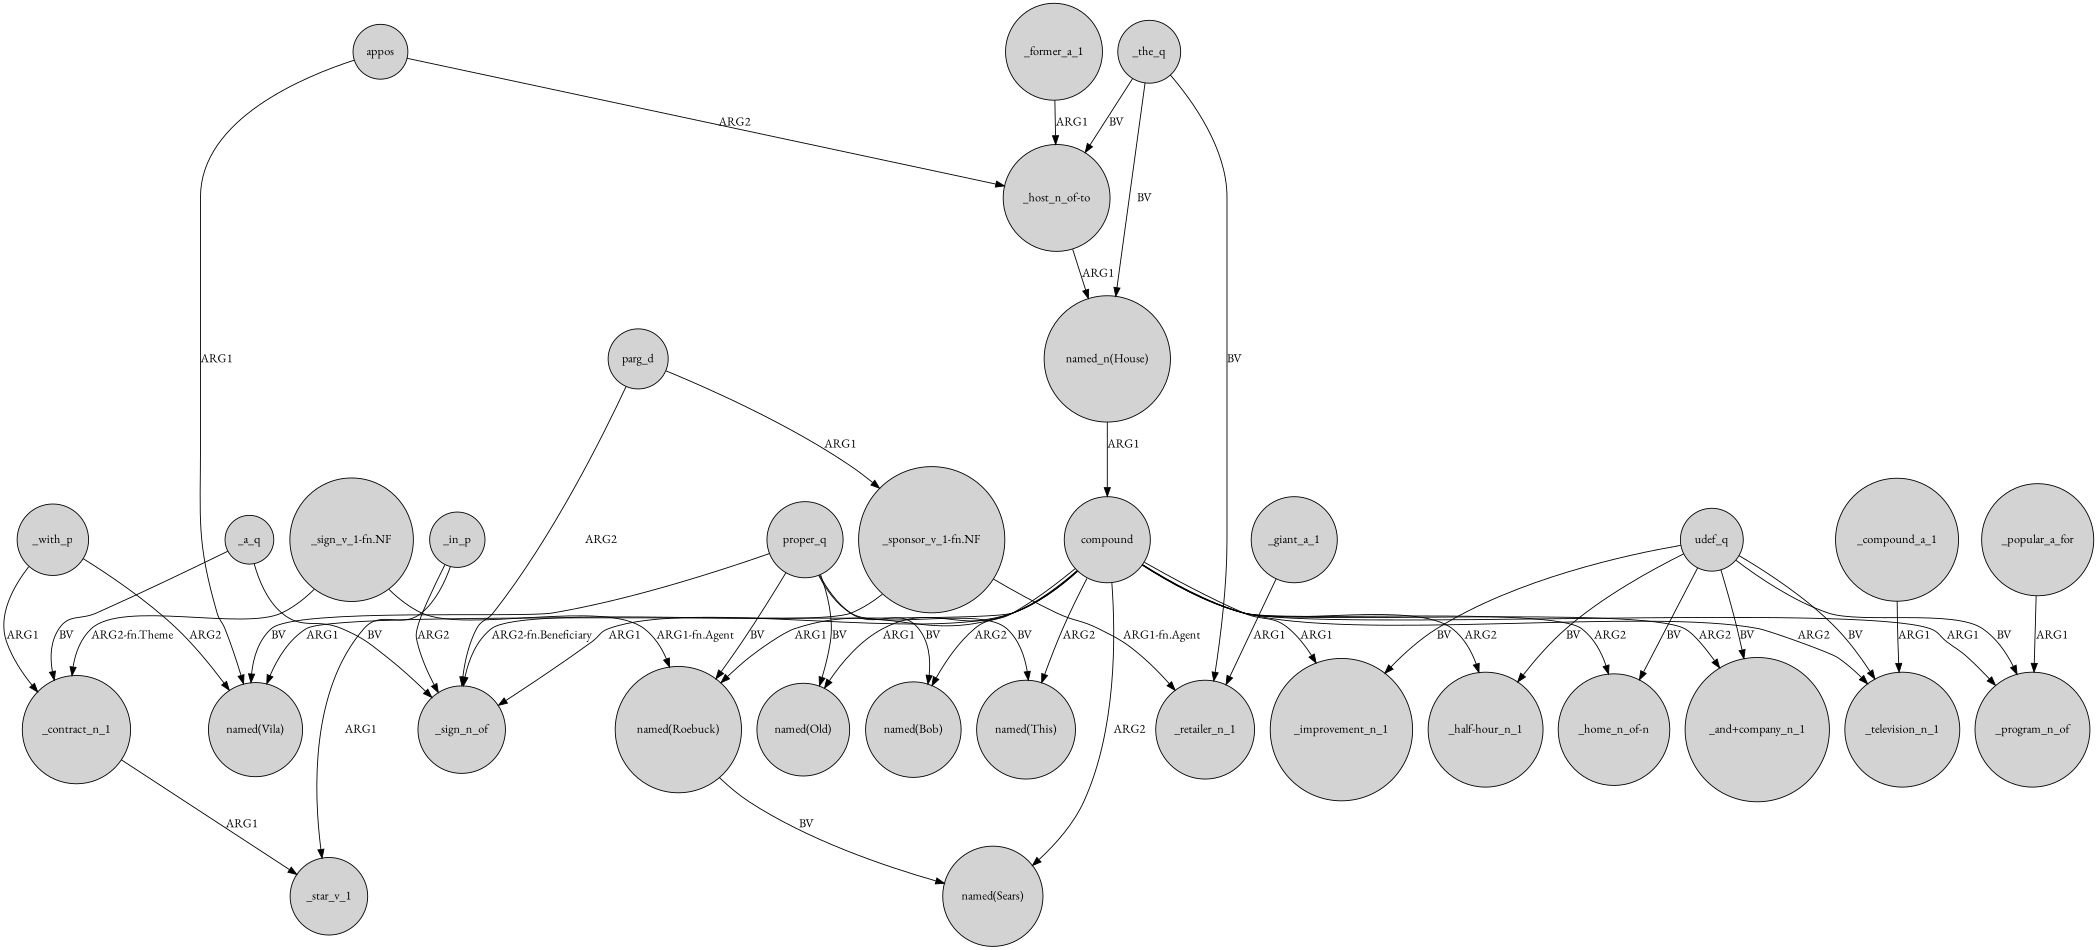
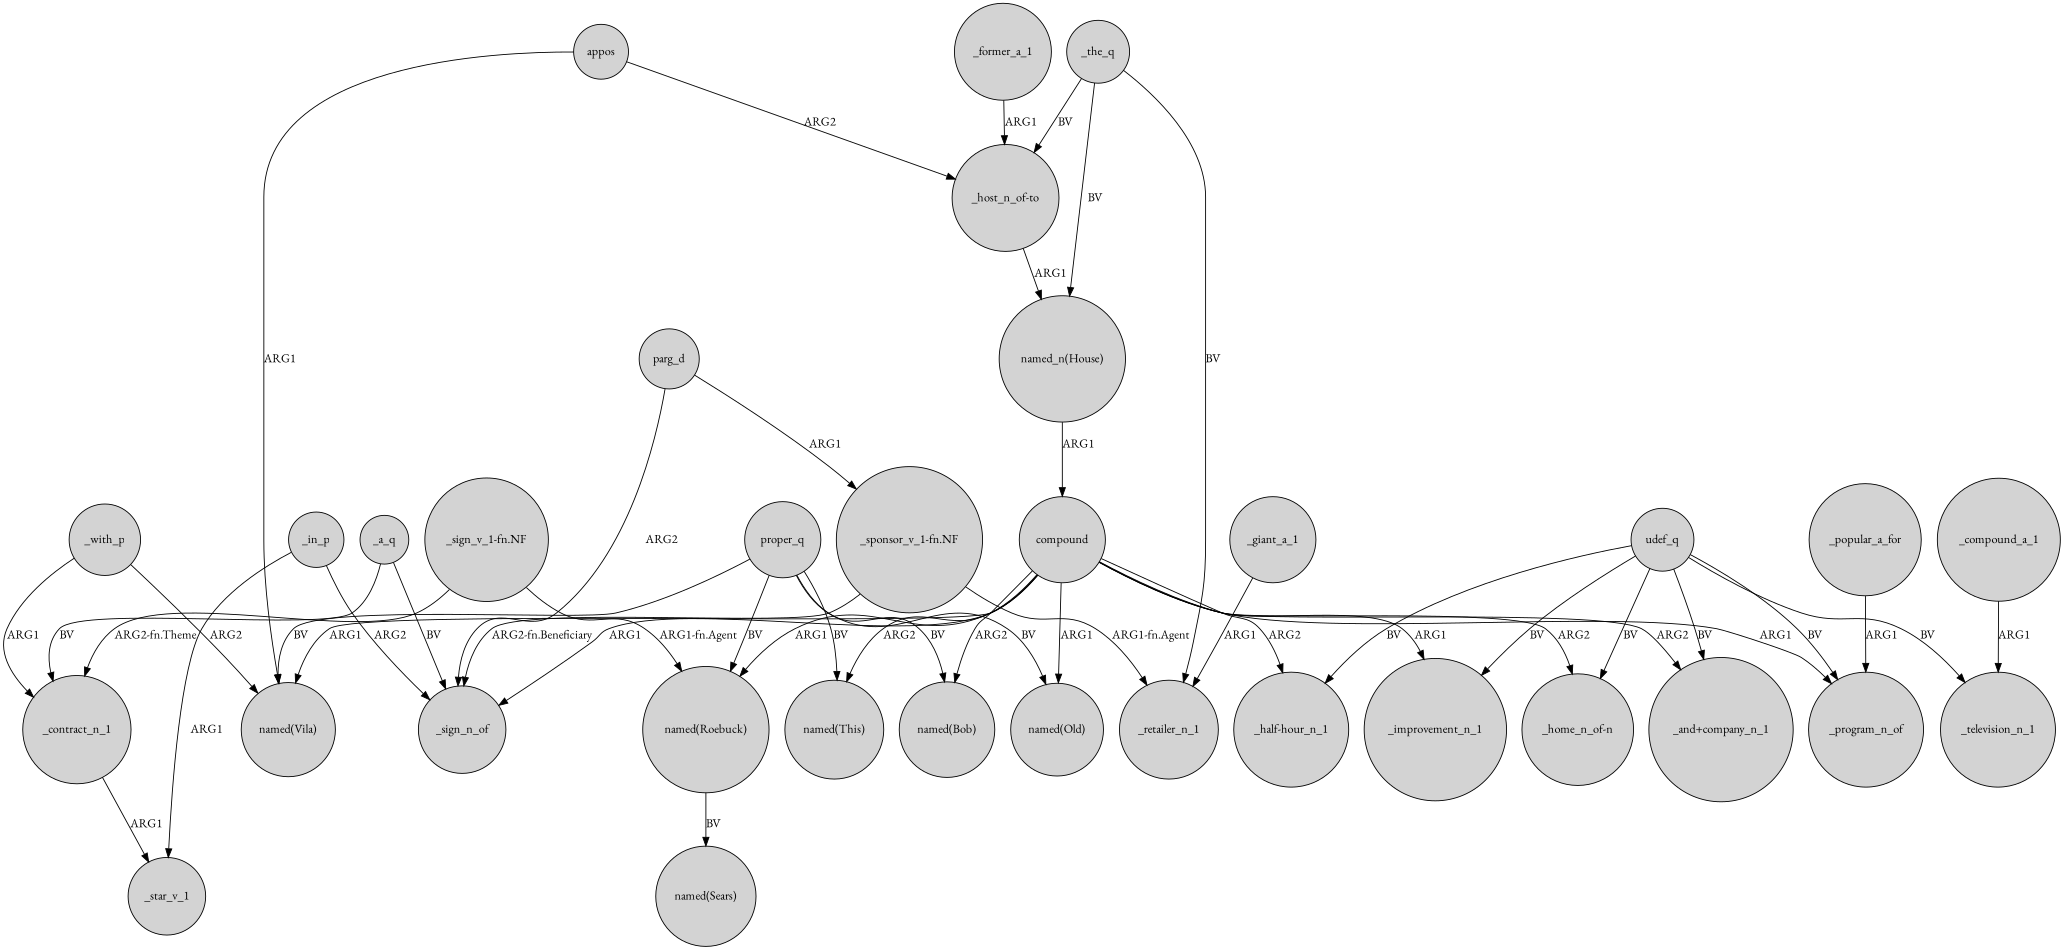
(1428, 625) -> none
(1105, 730) -> none
